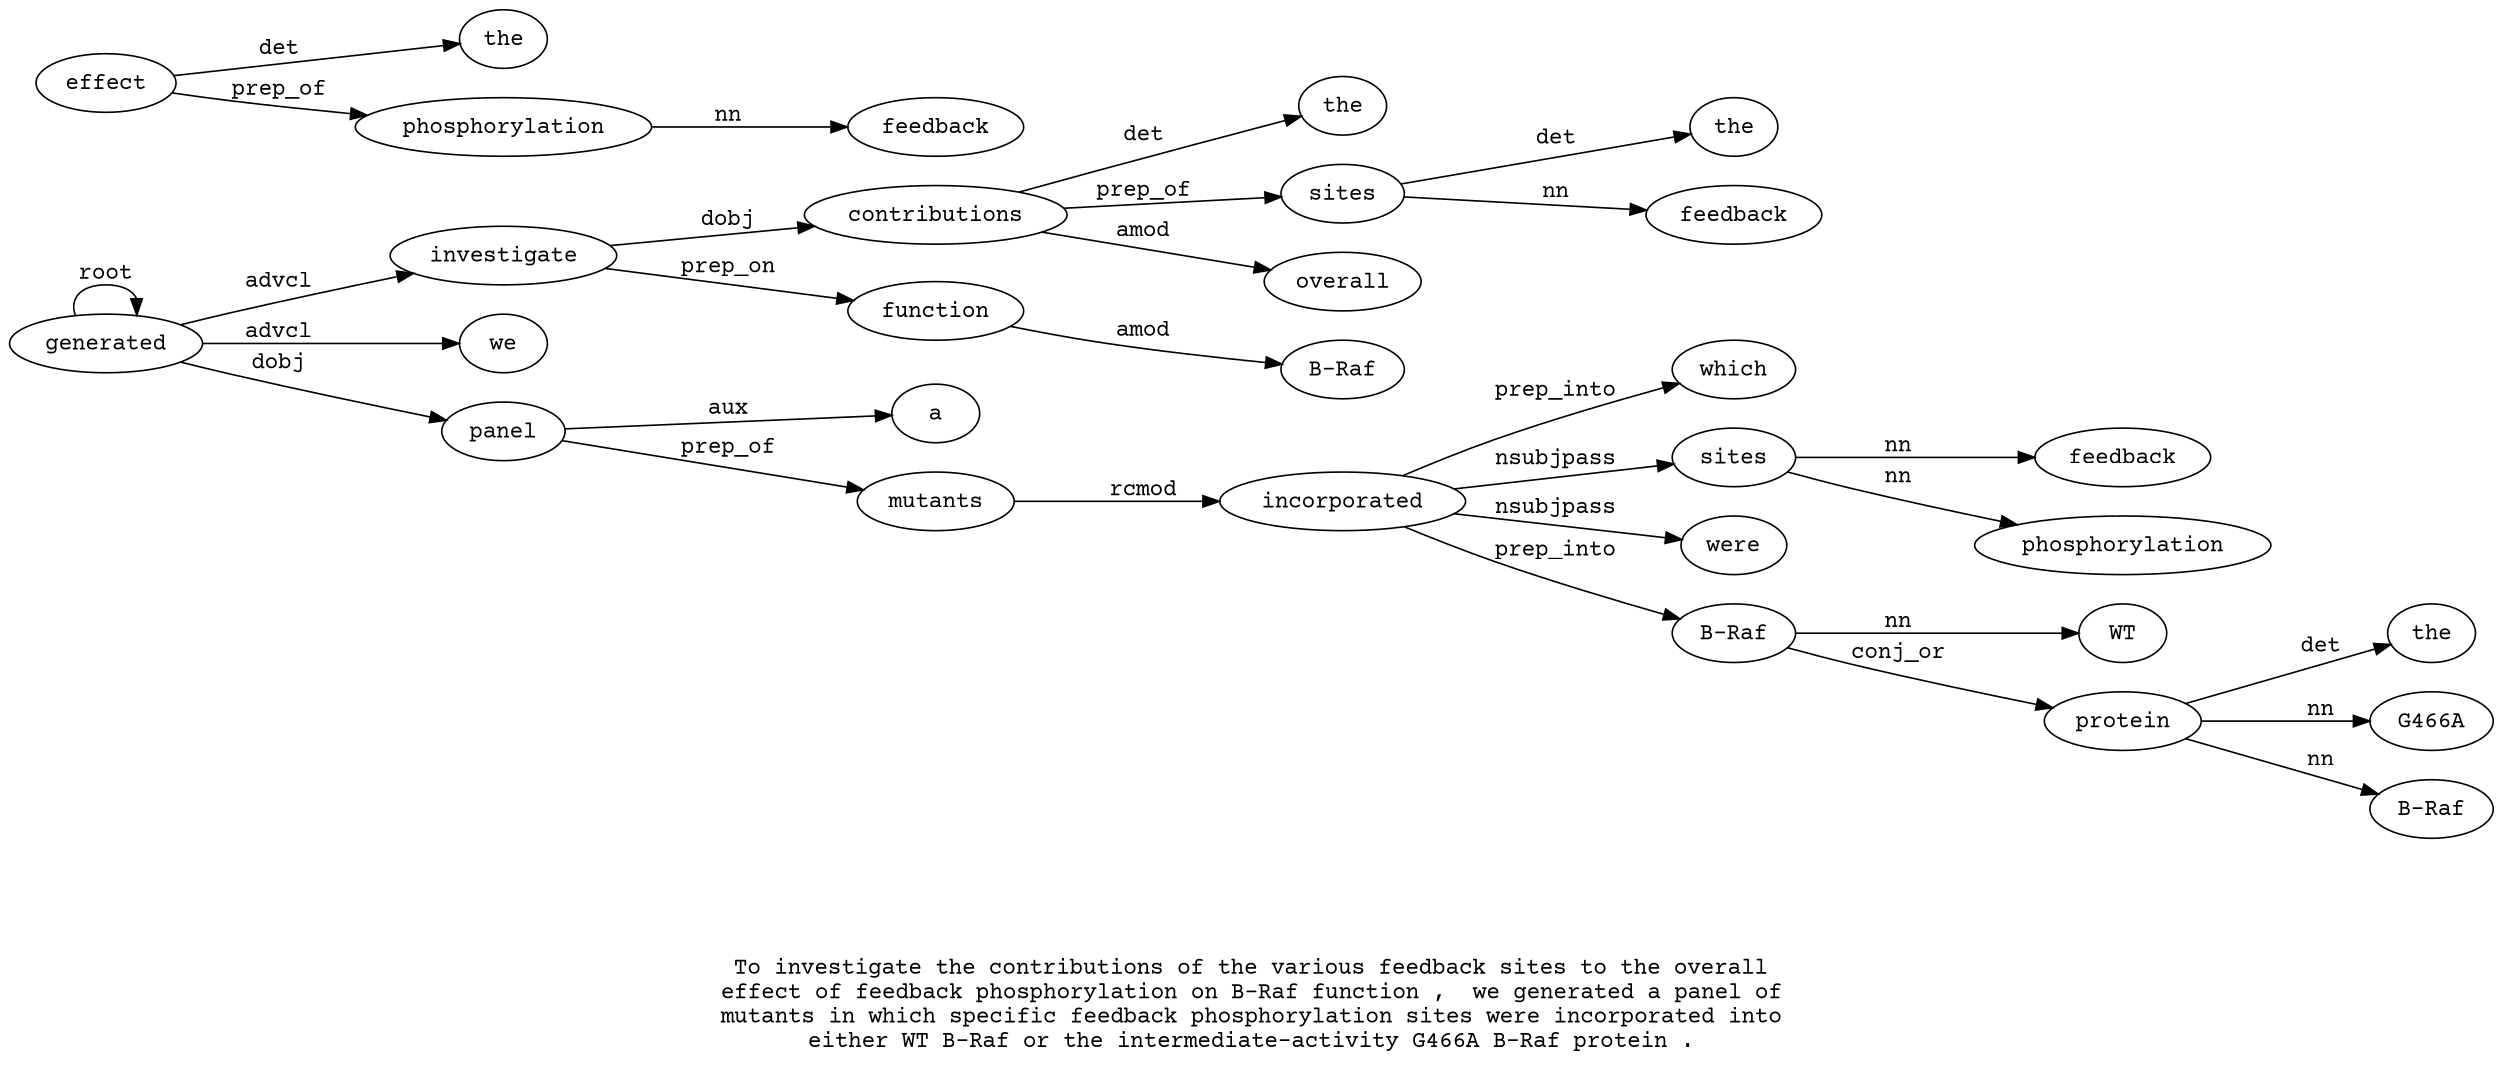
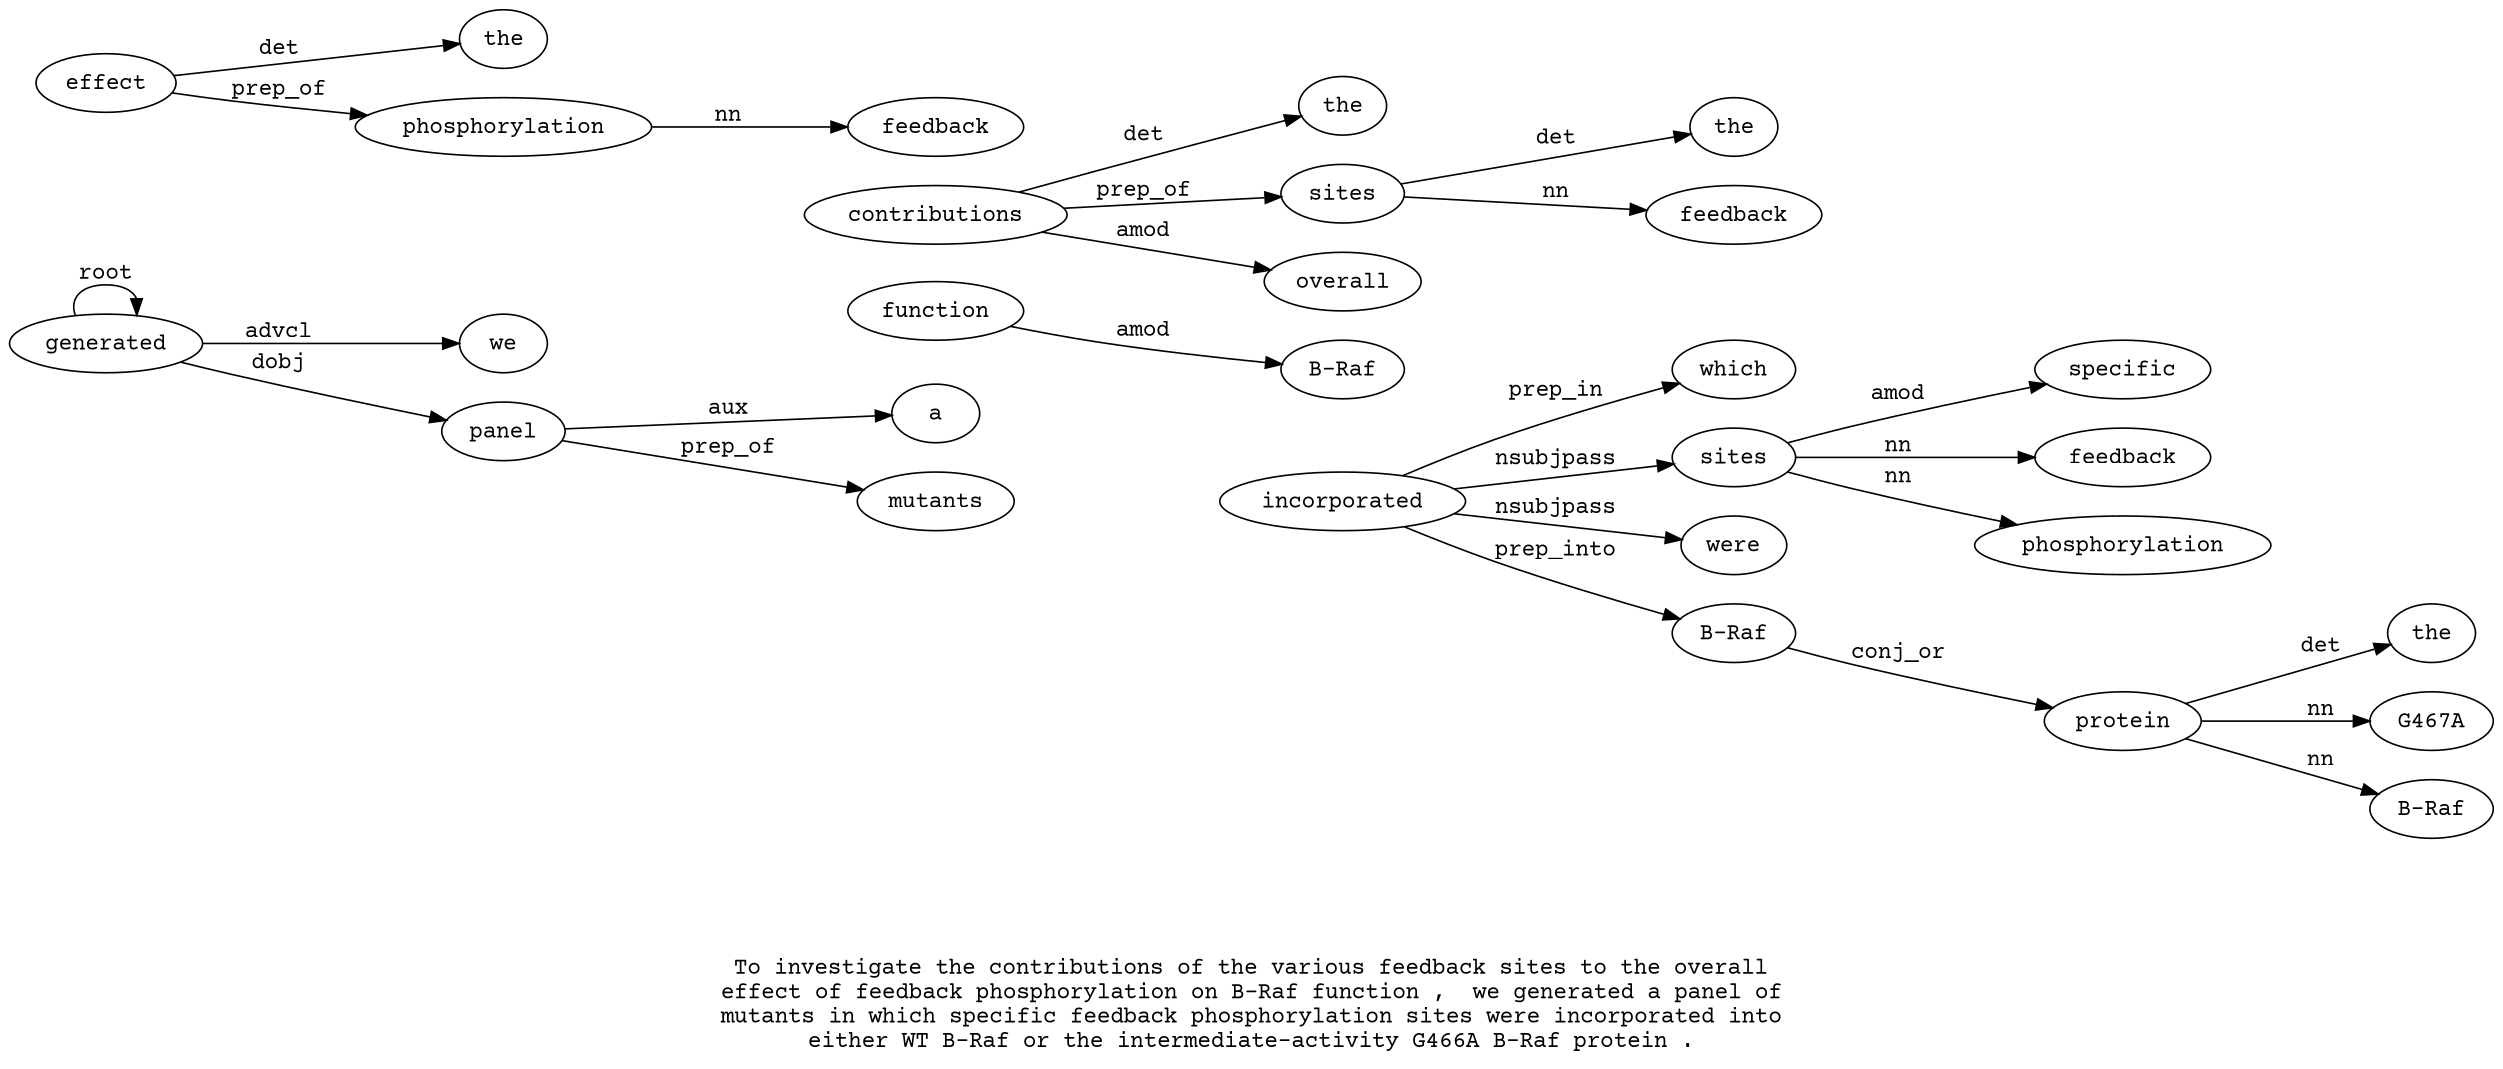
(503, 256) -> none
none -> (2123, 370)
(1556, 390) -> (1556, 390)
(1108, 501) -> none
(2123, 633) -> none
(2432, 721) -> (2432, 721)
